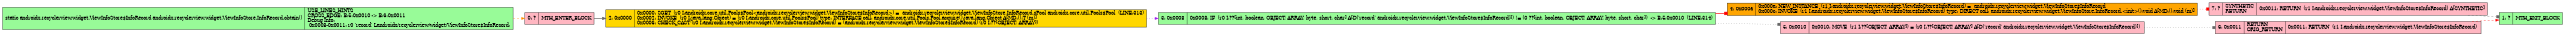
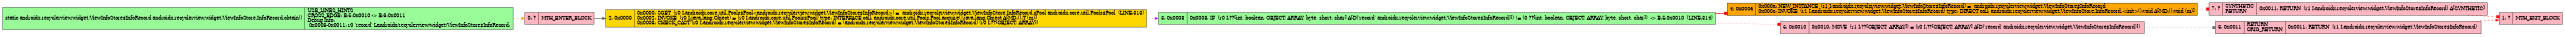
(2482, 16) -> (2482, 16)
(2531, 18) -> (2531, 18)
(1746, 24) -> (1746, 24)
